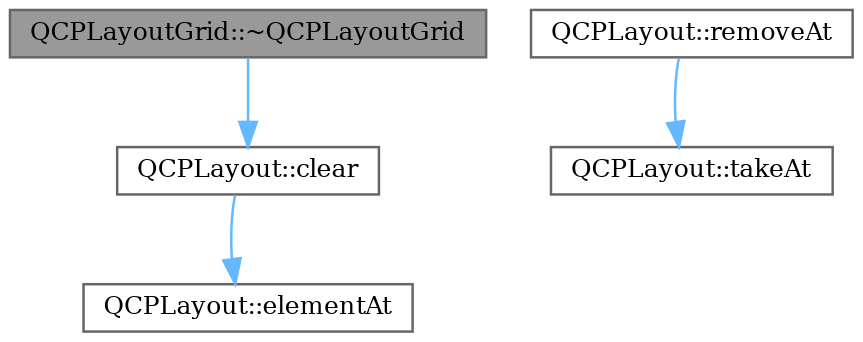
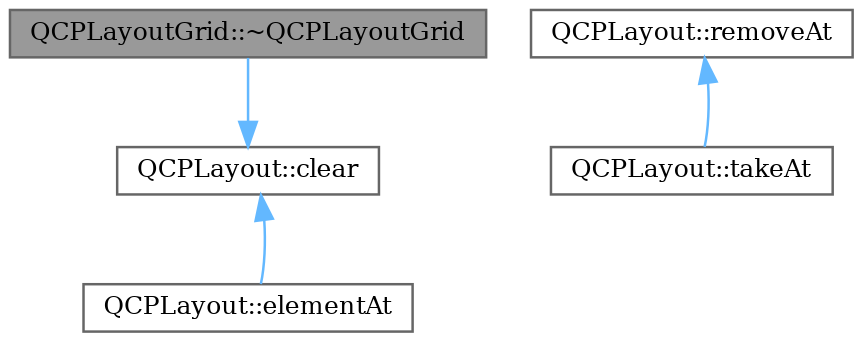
(675, 90) -> (708, 115)
(232, 227) -> (265, 252)
